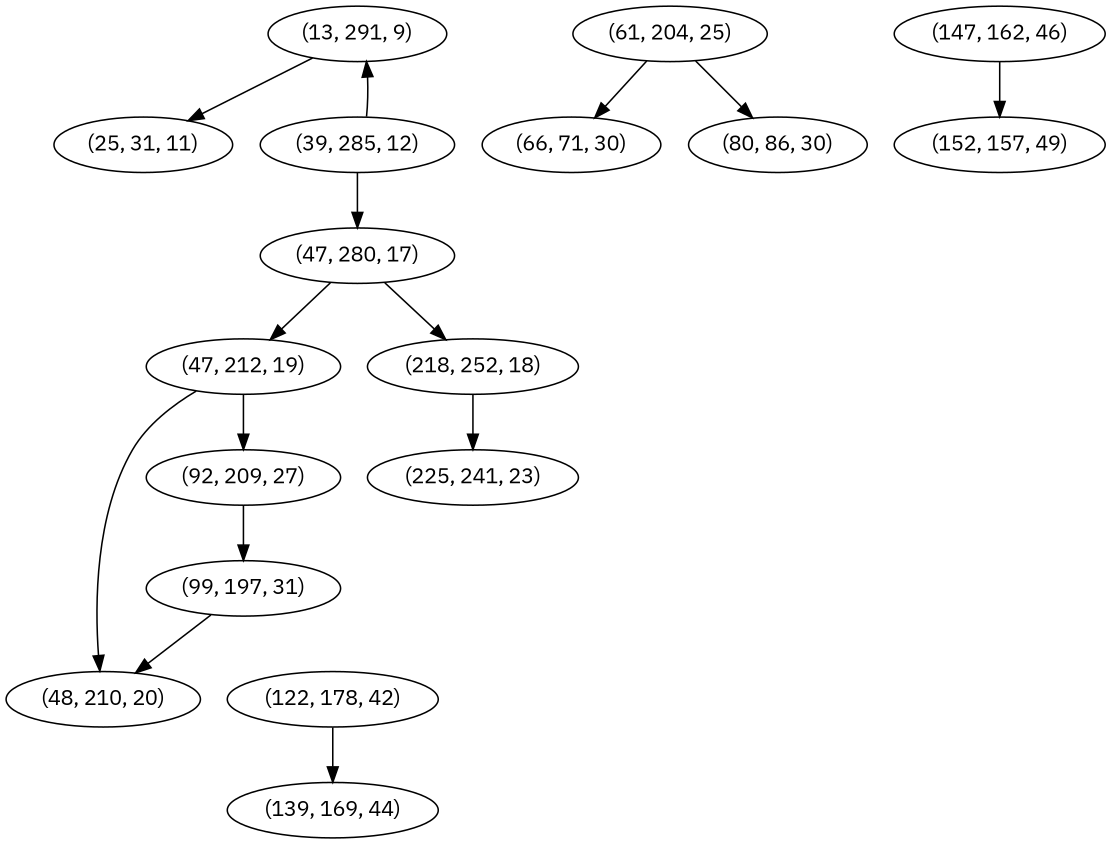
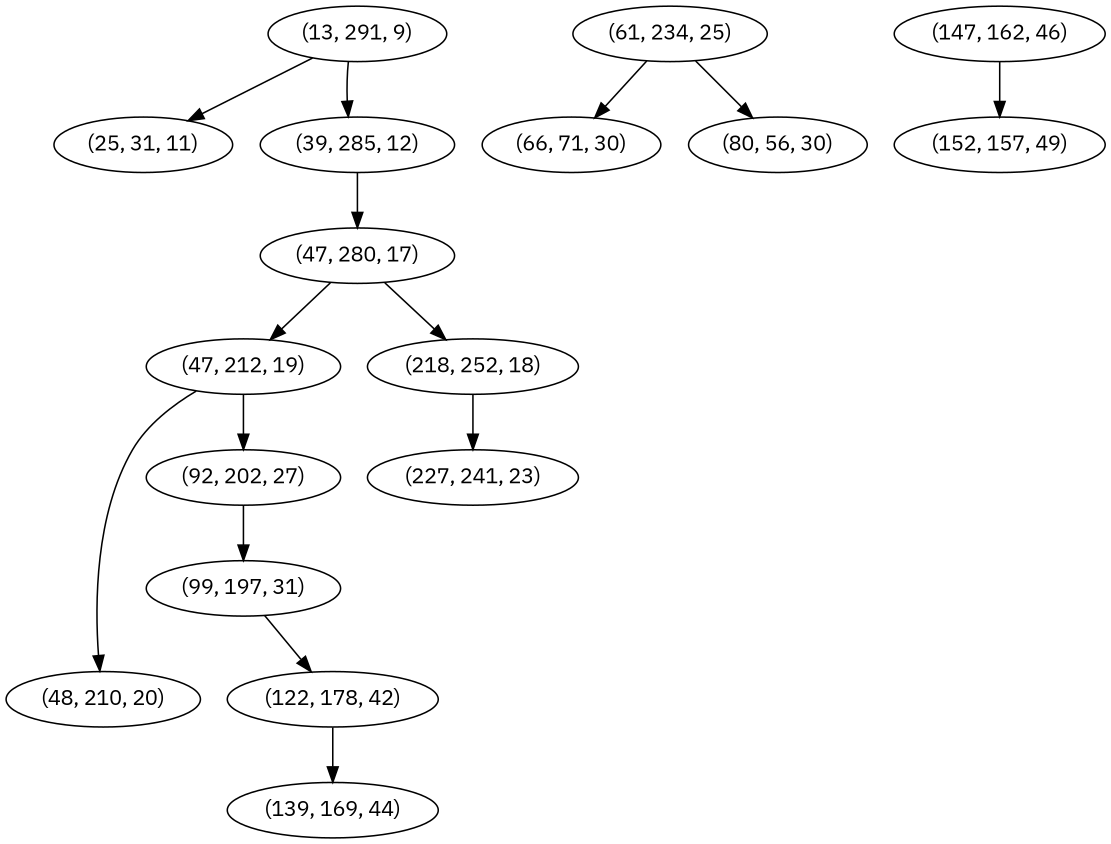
(670, 34) -> (670, 34)
(368, 97) -> (347, 81)
(778, 145) -> (778, 145)
(243, 477) -> (243, 477)
(473, 477) -> (473, 477)
(179, 639) -> (283, 637)
